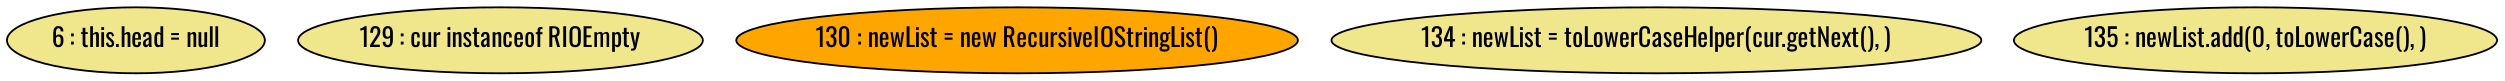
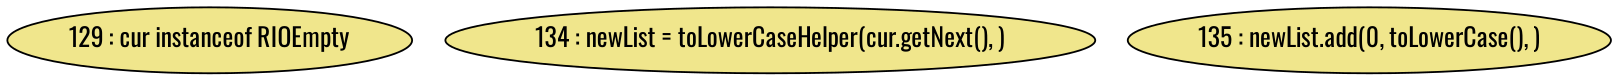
(136, 40) -> none
(1017, 40) -> none
